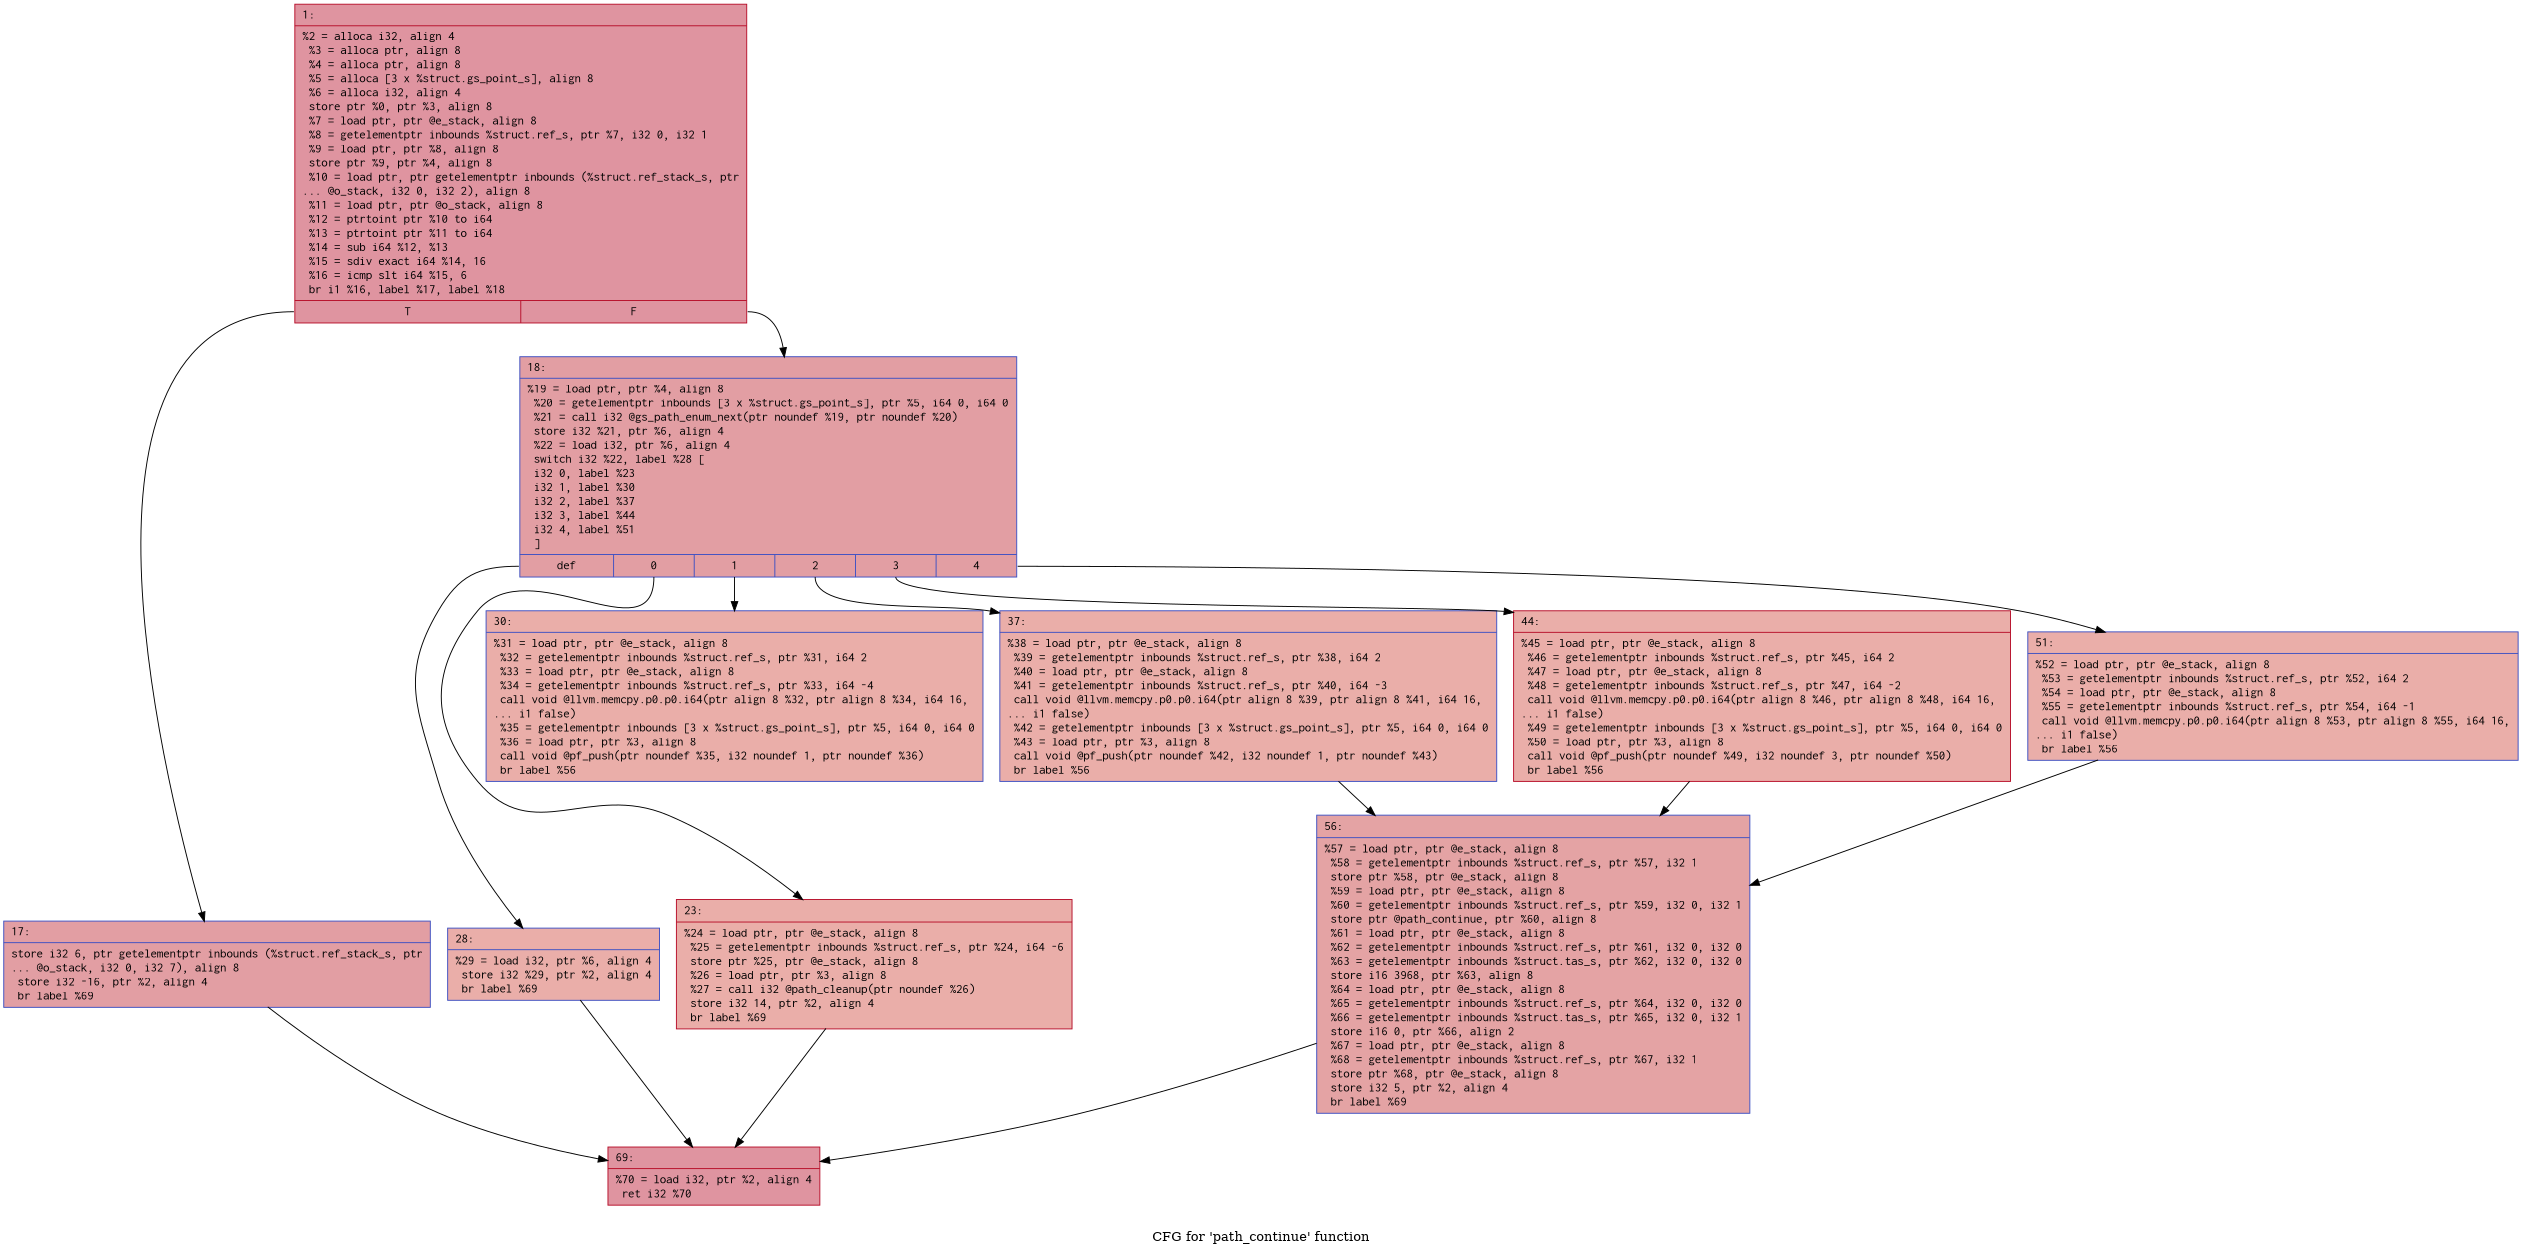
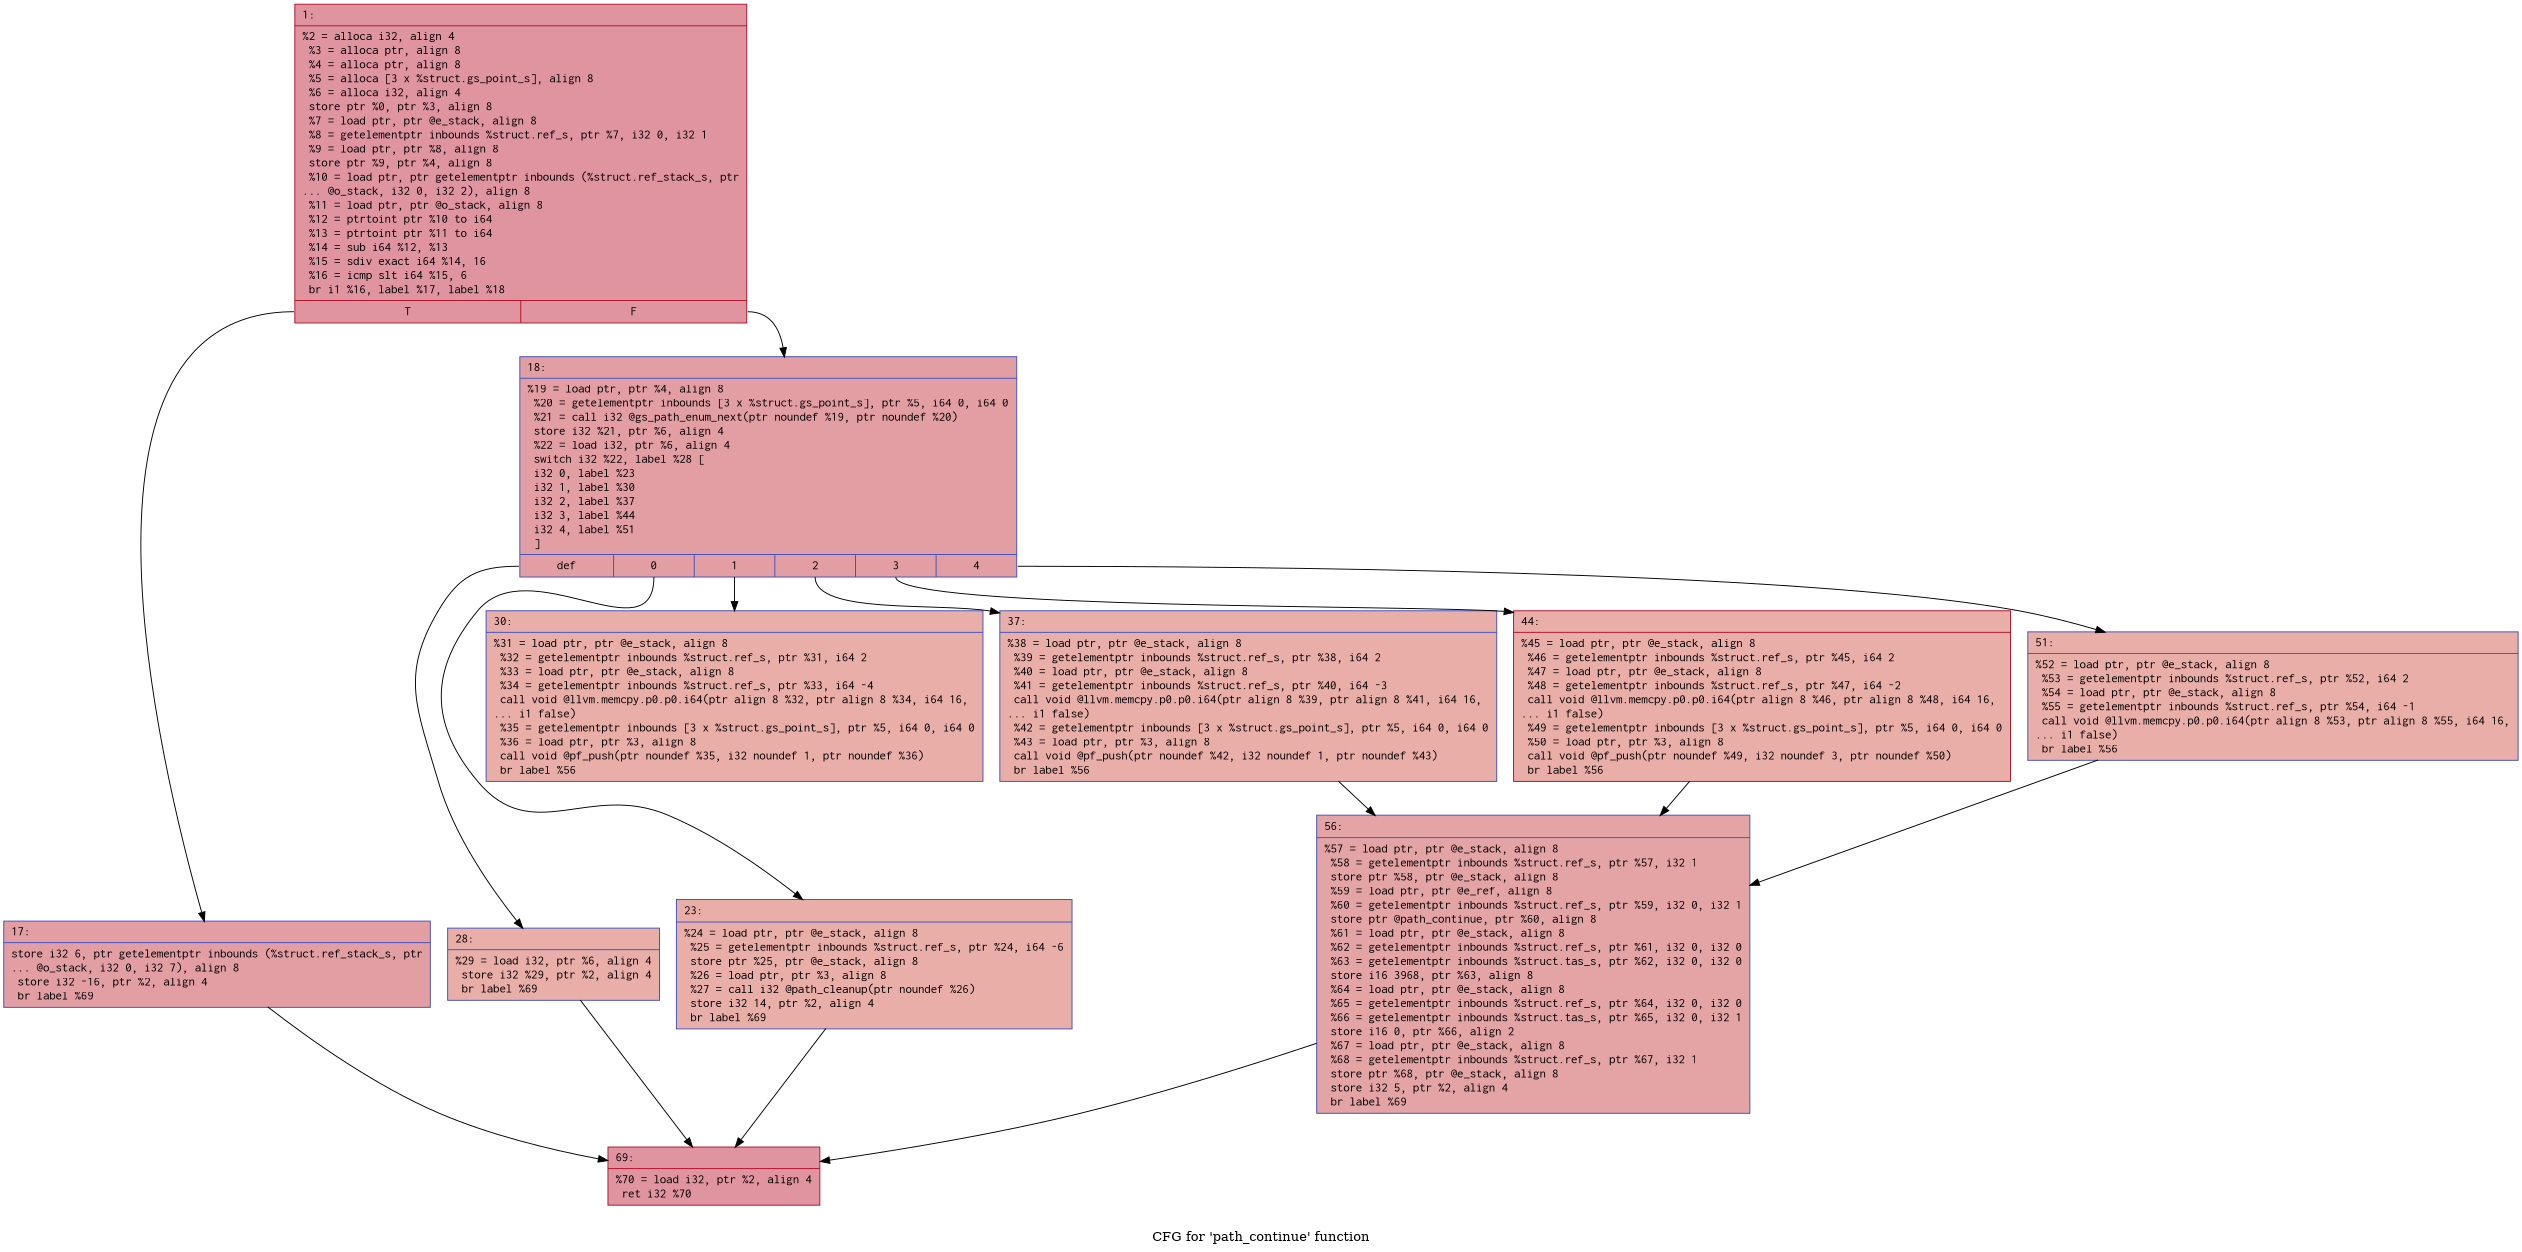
(1445, 891) -> (1439, 891)
(874, 964) -> (874, 964)
